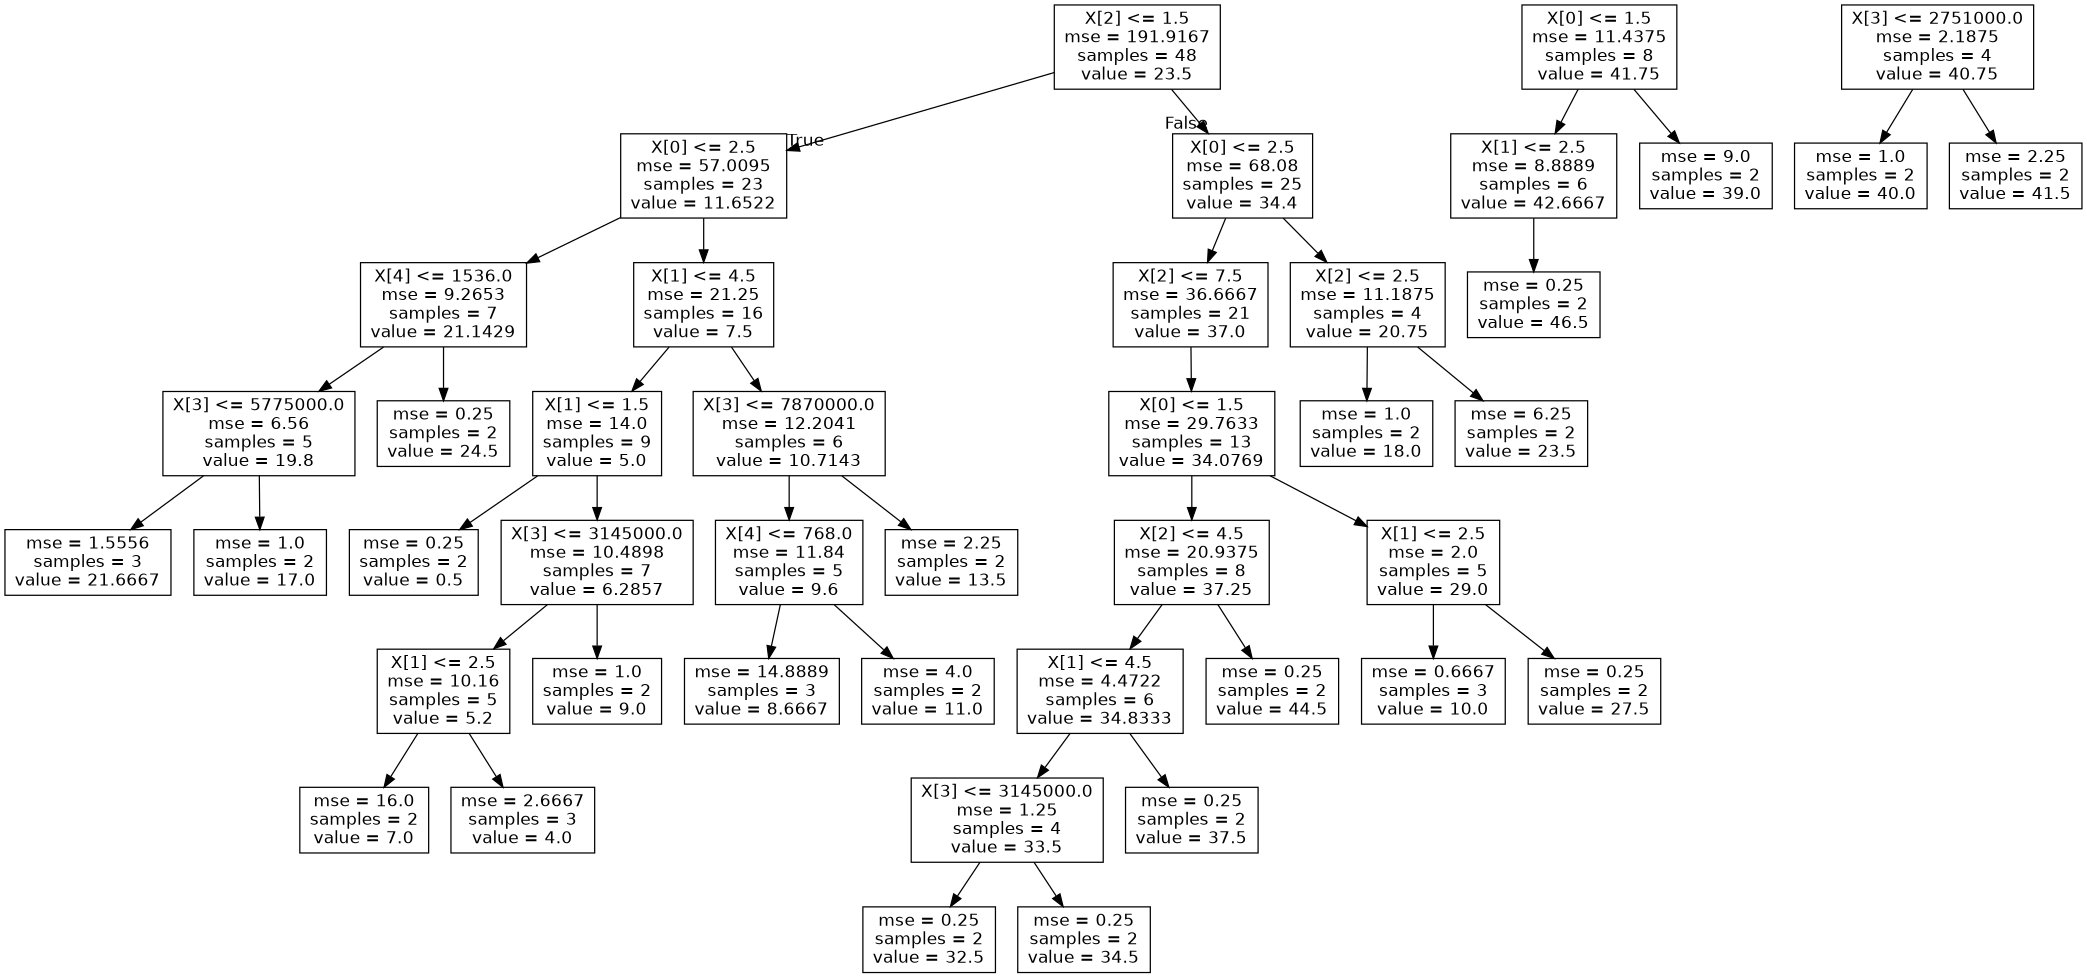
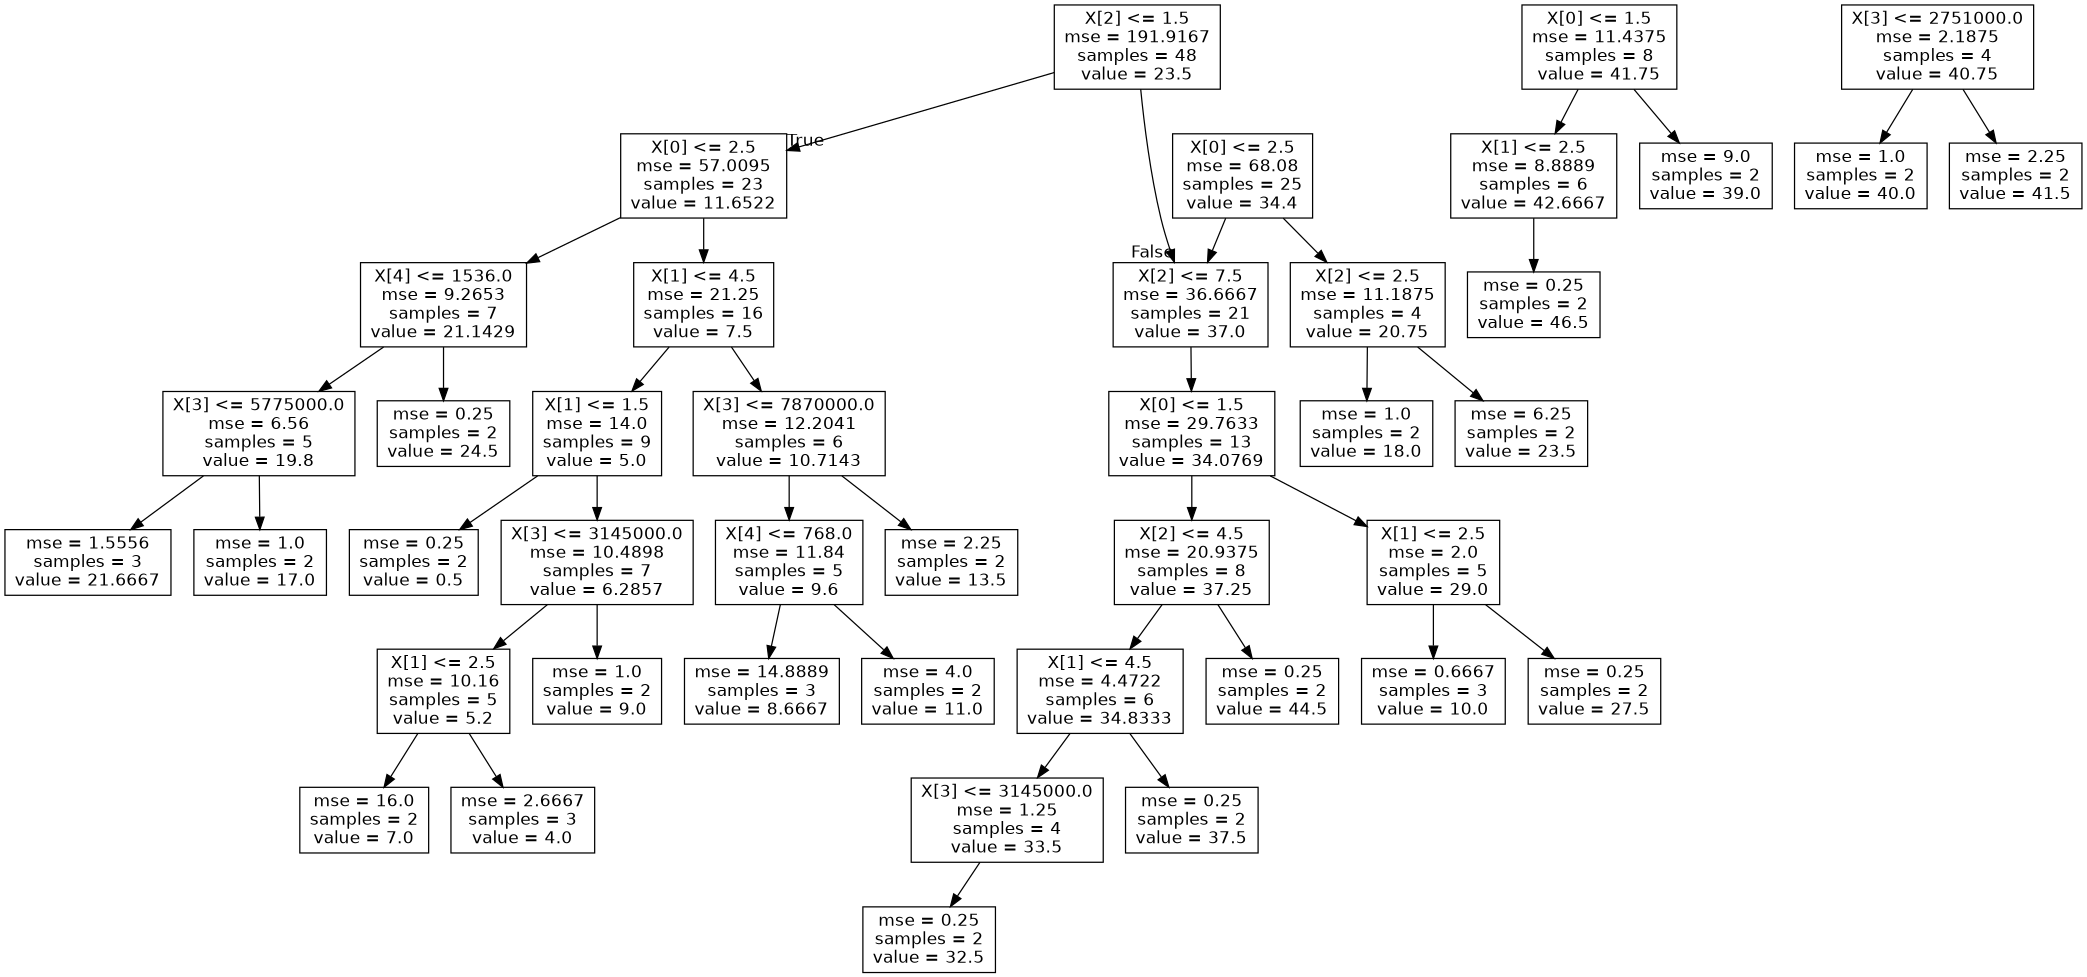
(1186, 106) -> (1151, 171)
(1084, 940) -> none
